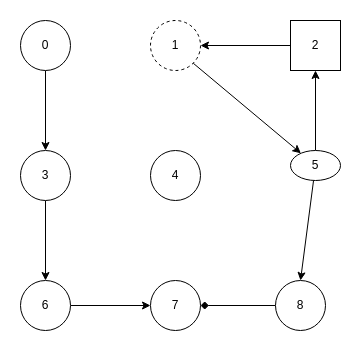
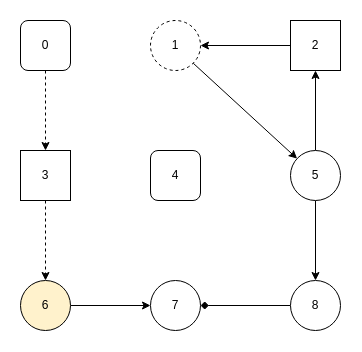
(46, 46) -> (46, 46)
(46, 108) -> (46, 108)
(316, 166) -> (316, 176)
(46, 176) -> (46, 176)
(176, 176) -> (176, 176)
(46, 238) -> (46, 238)
(46, 306) -> (46, 306)
(301, 306) -> (316, 306)
